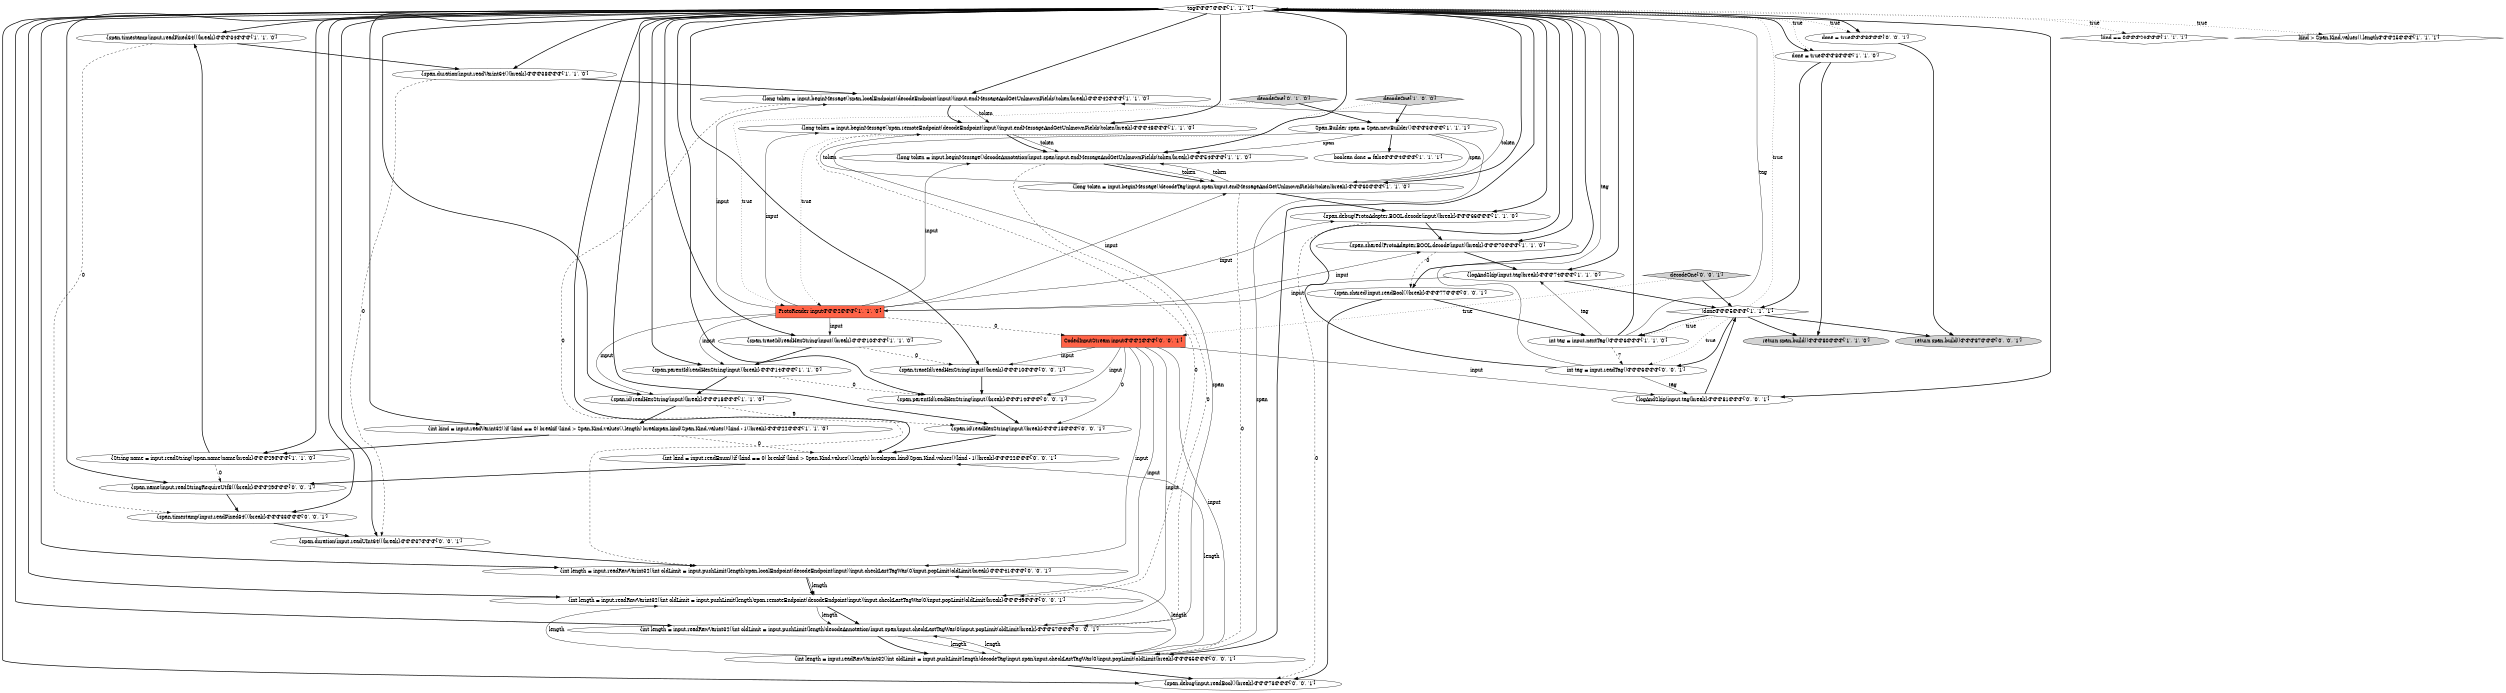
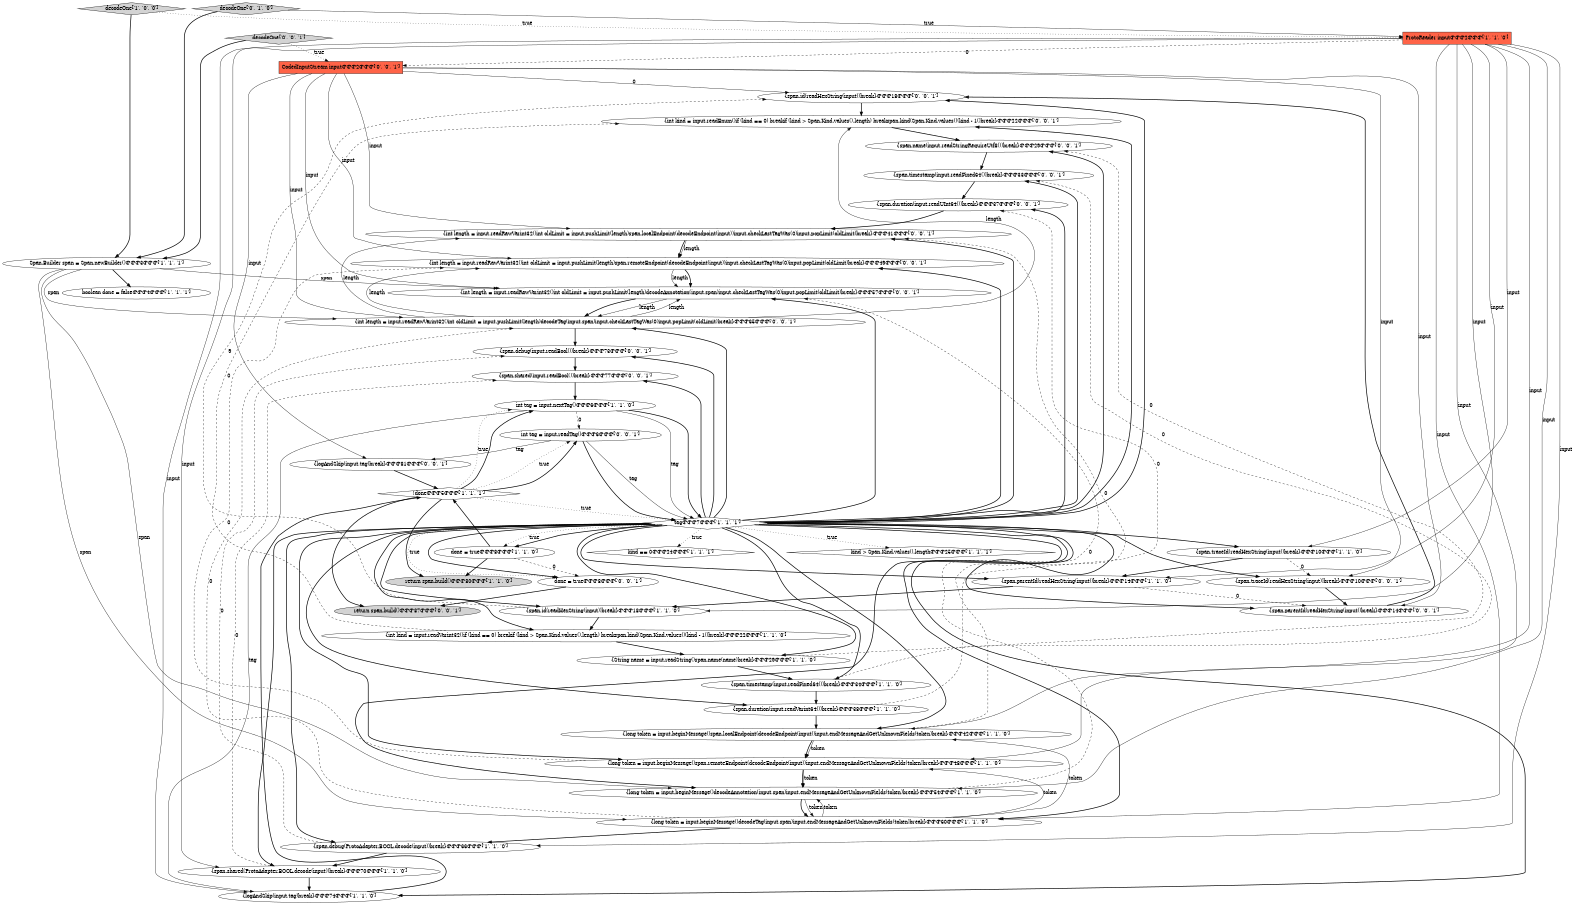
(1965, 26) -> none
(892, 117) -> (844, 23)
(1716, 292) -> (200, 145)
(1170, 305) -> (354, 44)
(1620, 356) -> (580, 420)
(1328, 481) -> (575, 362)
none -> (545, 567)
